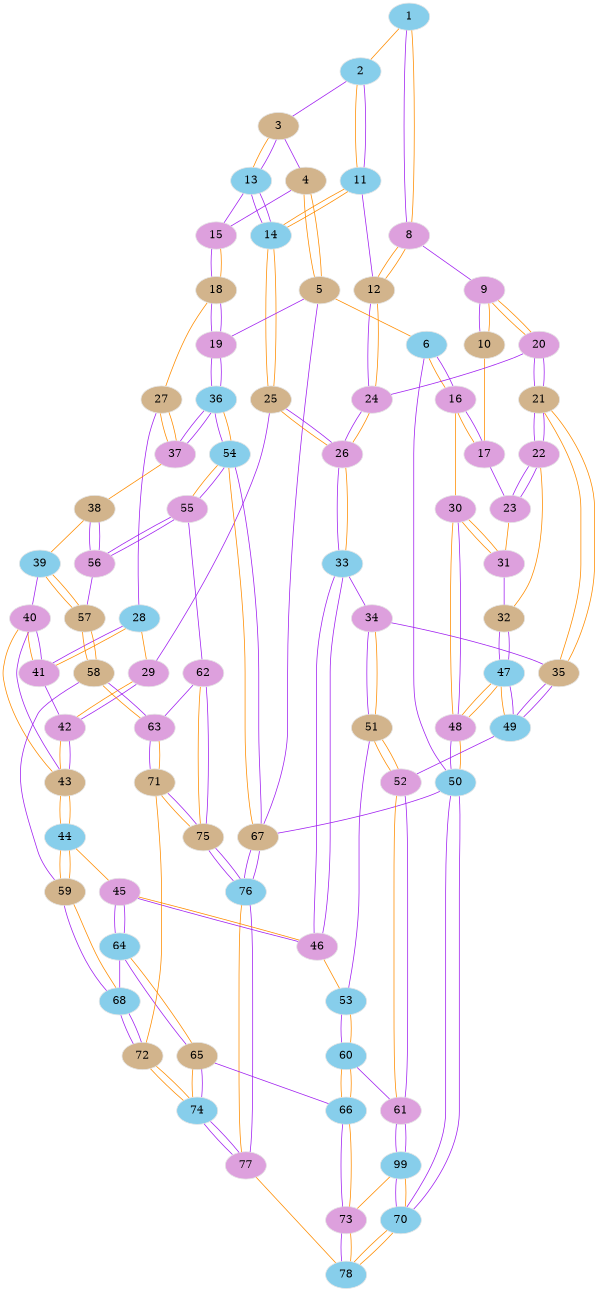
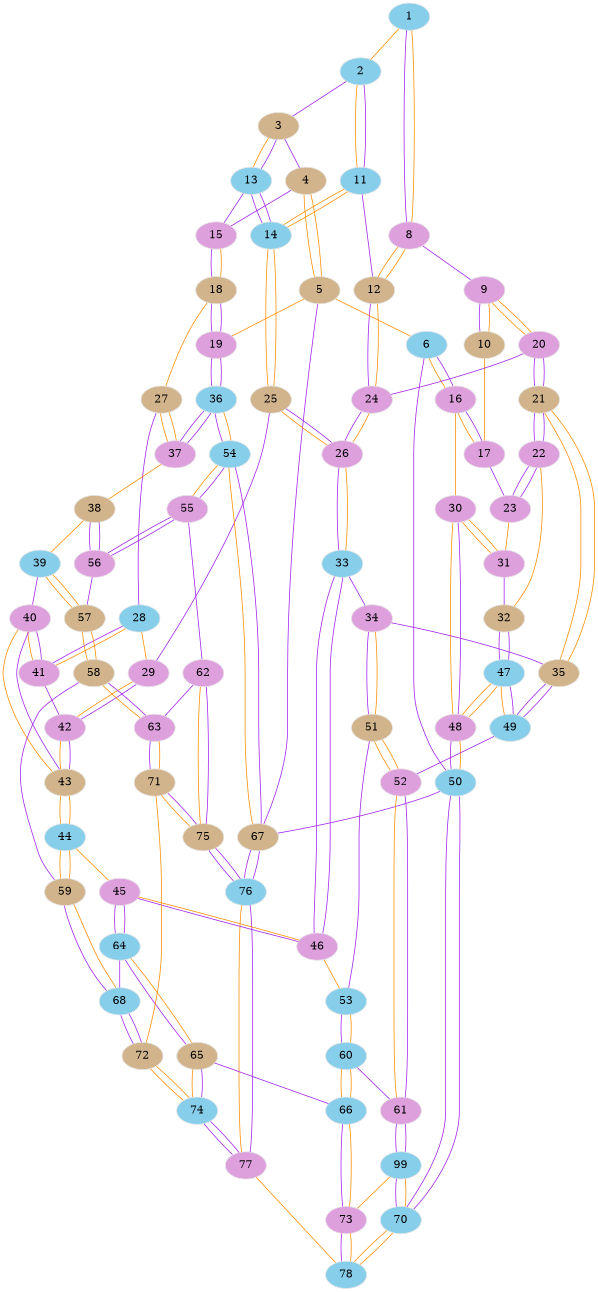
(261, 321) -> (261, 321)
